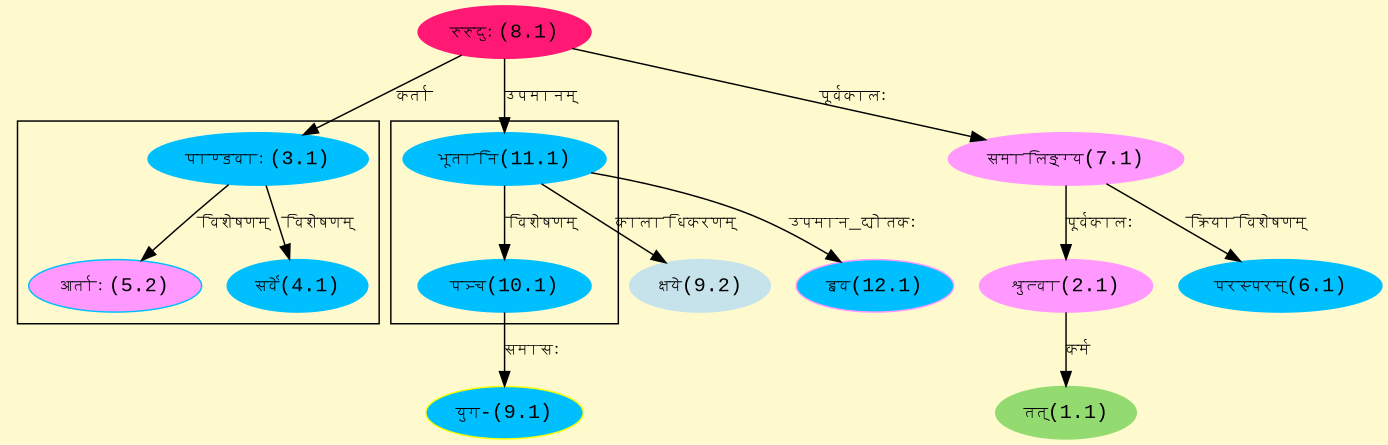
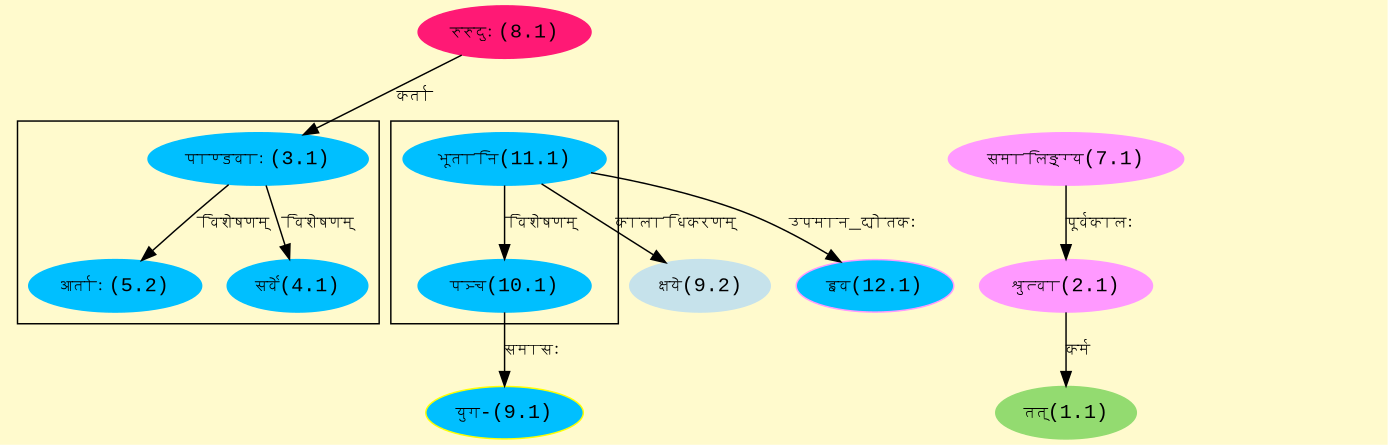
(505, 88) -> none
(771, 92) -> none
(115, 286) -> (115, 286)
(1280, 286) -> none
